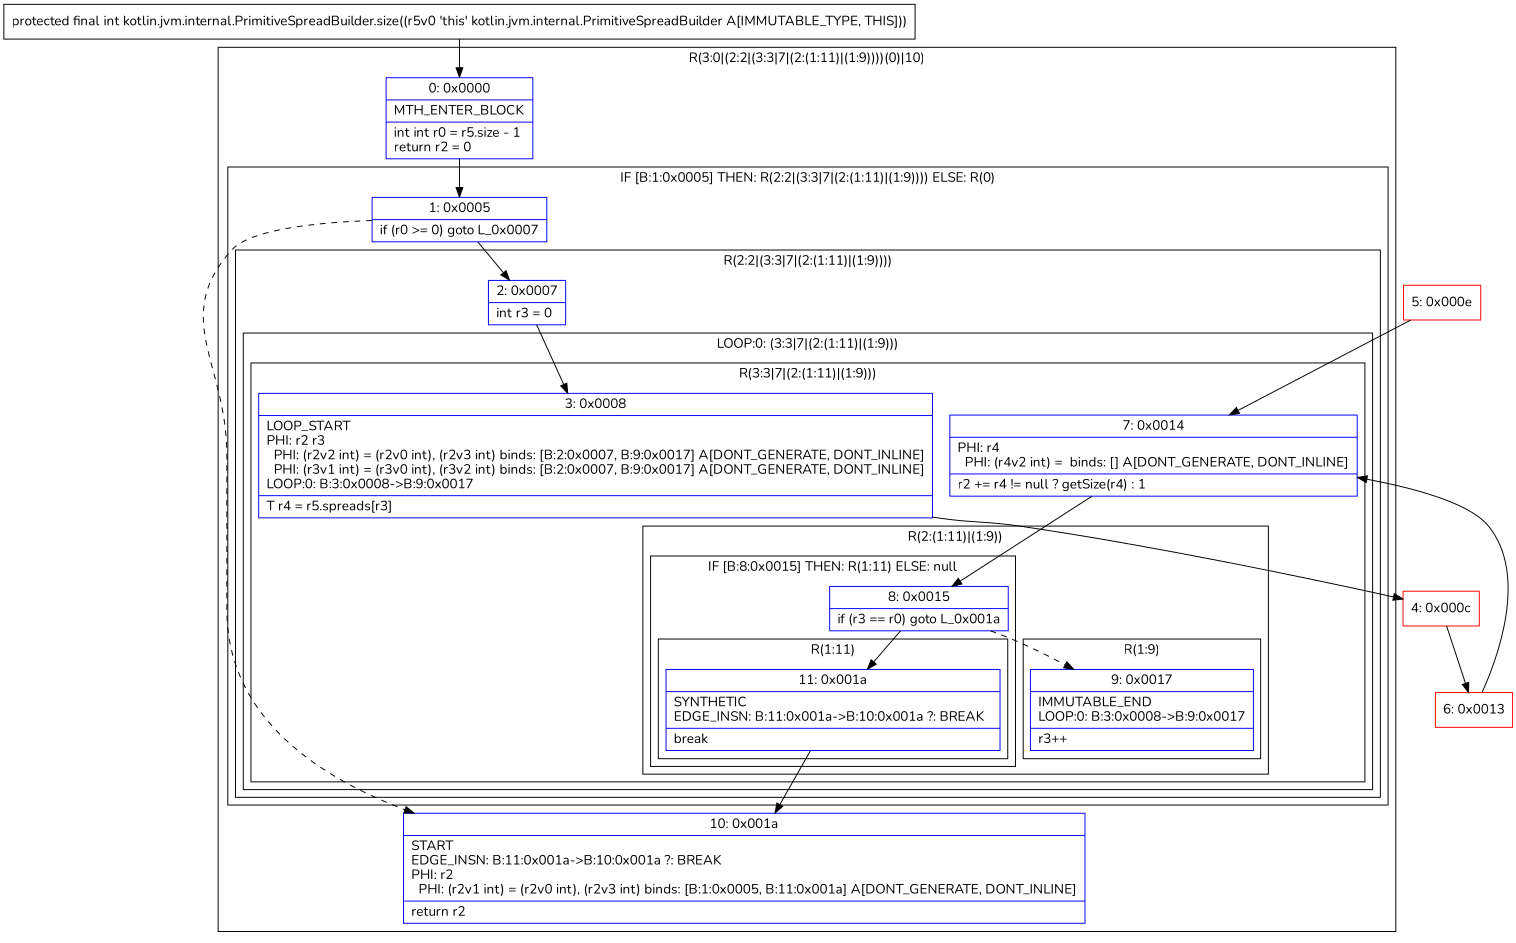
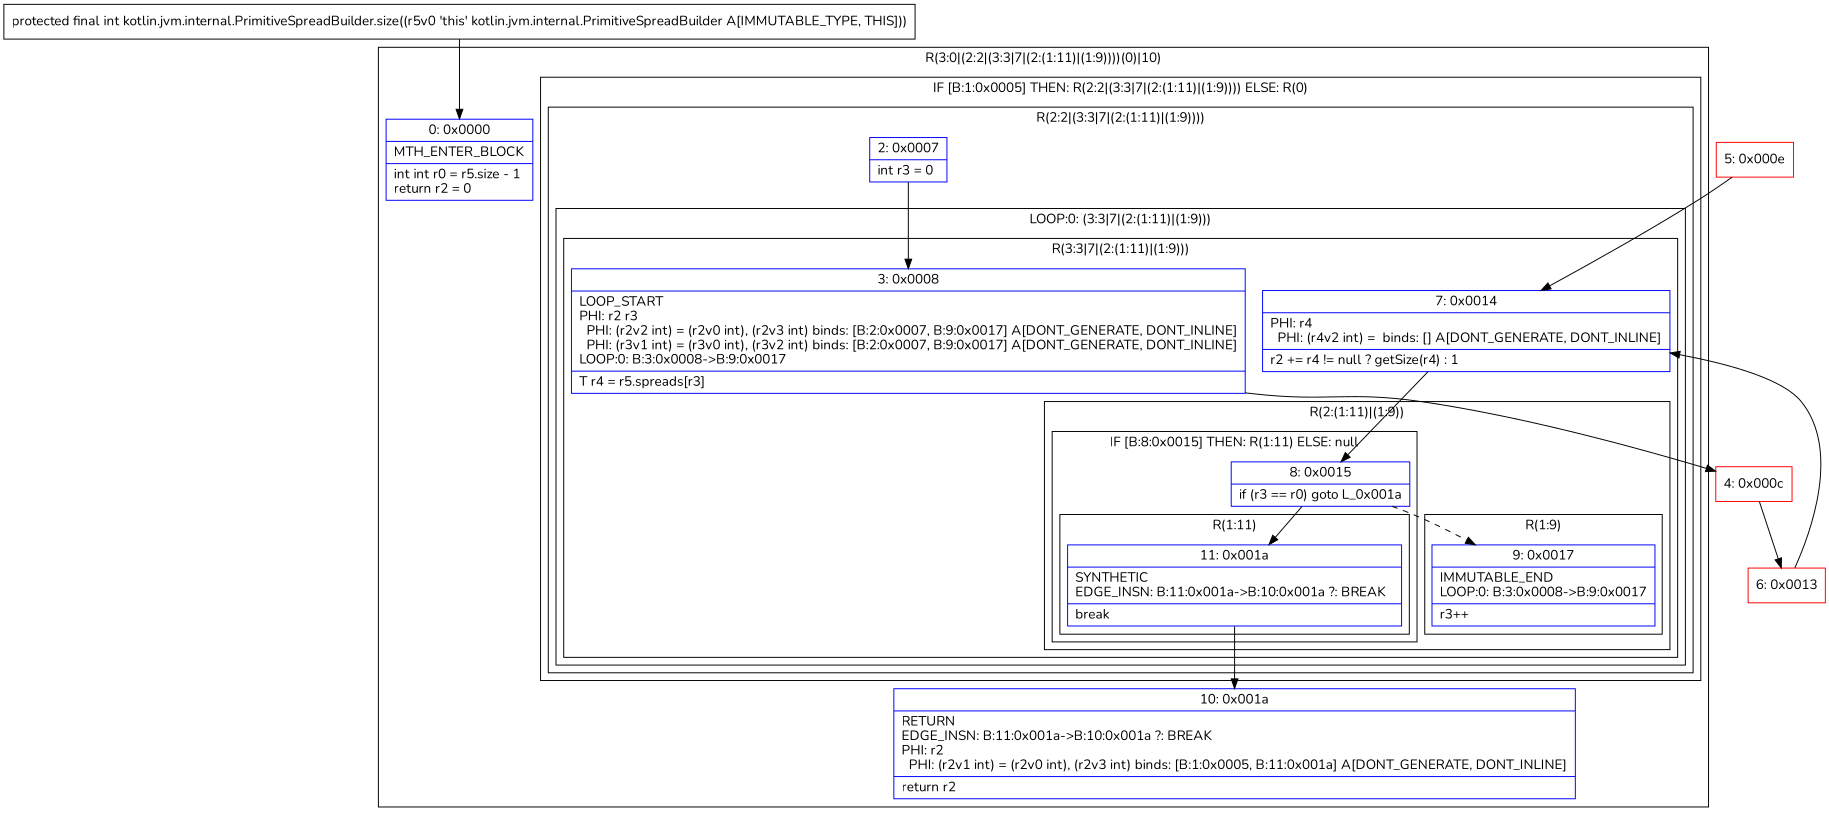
(459, 220) -> none
(432, 846) -> (929, 722)
